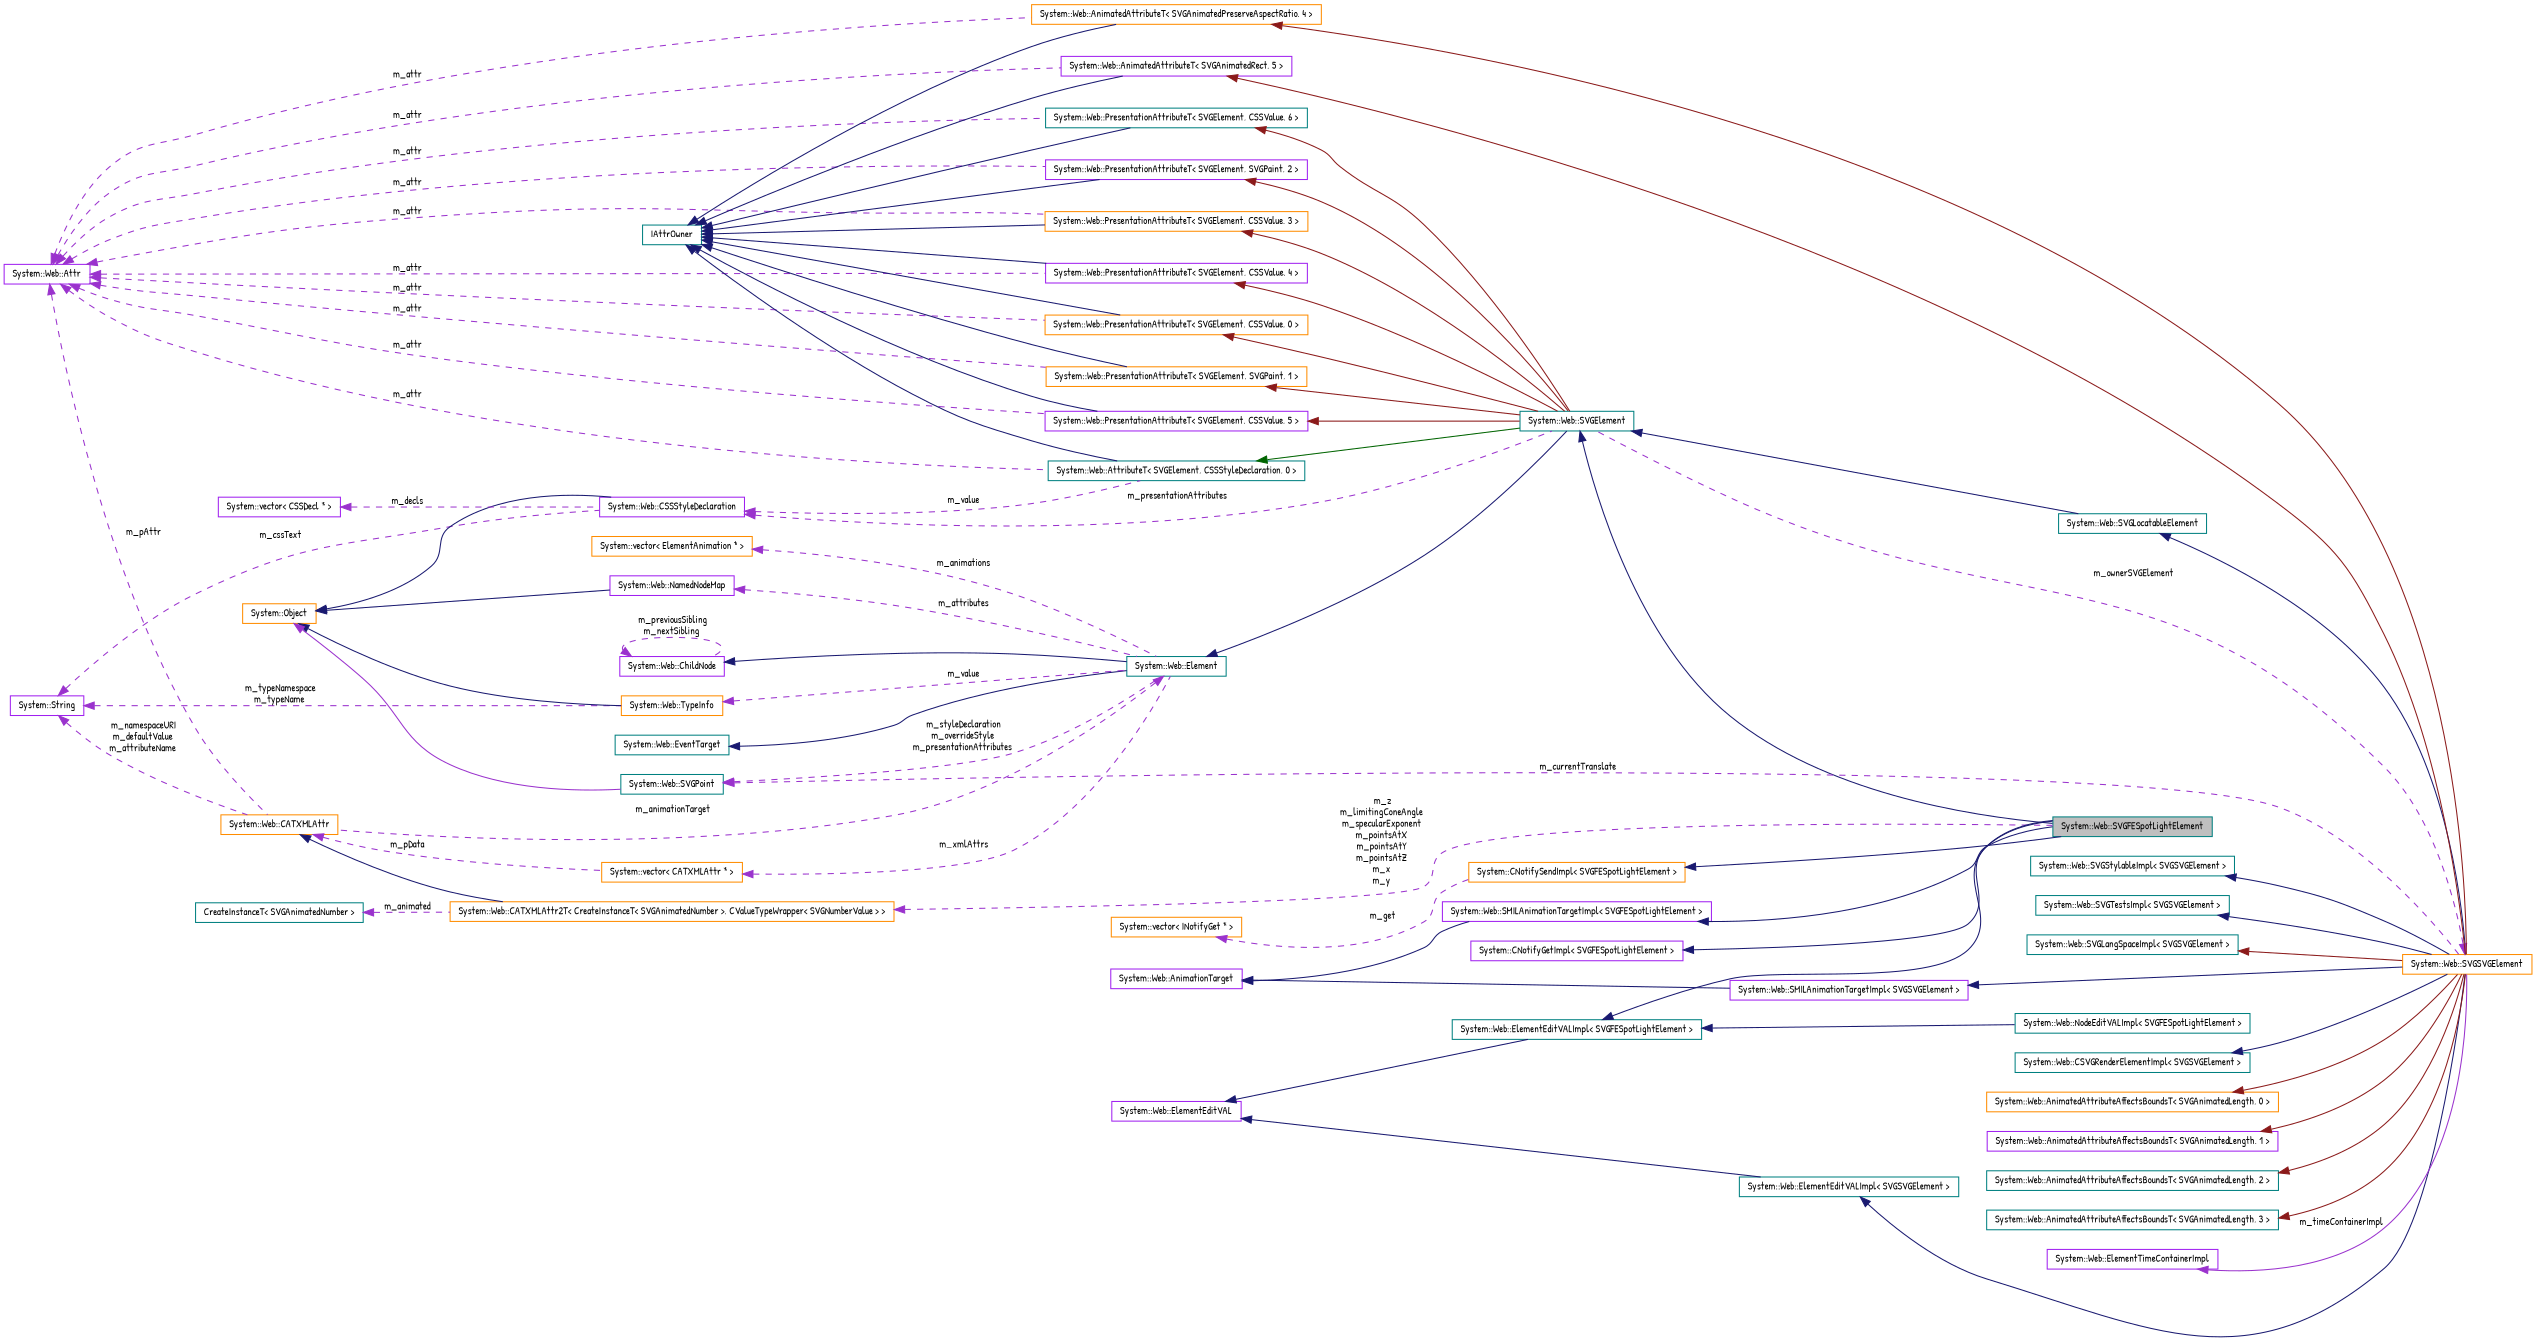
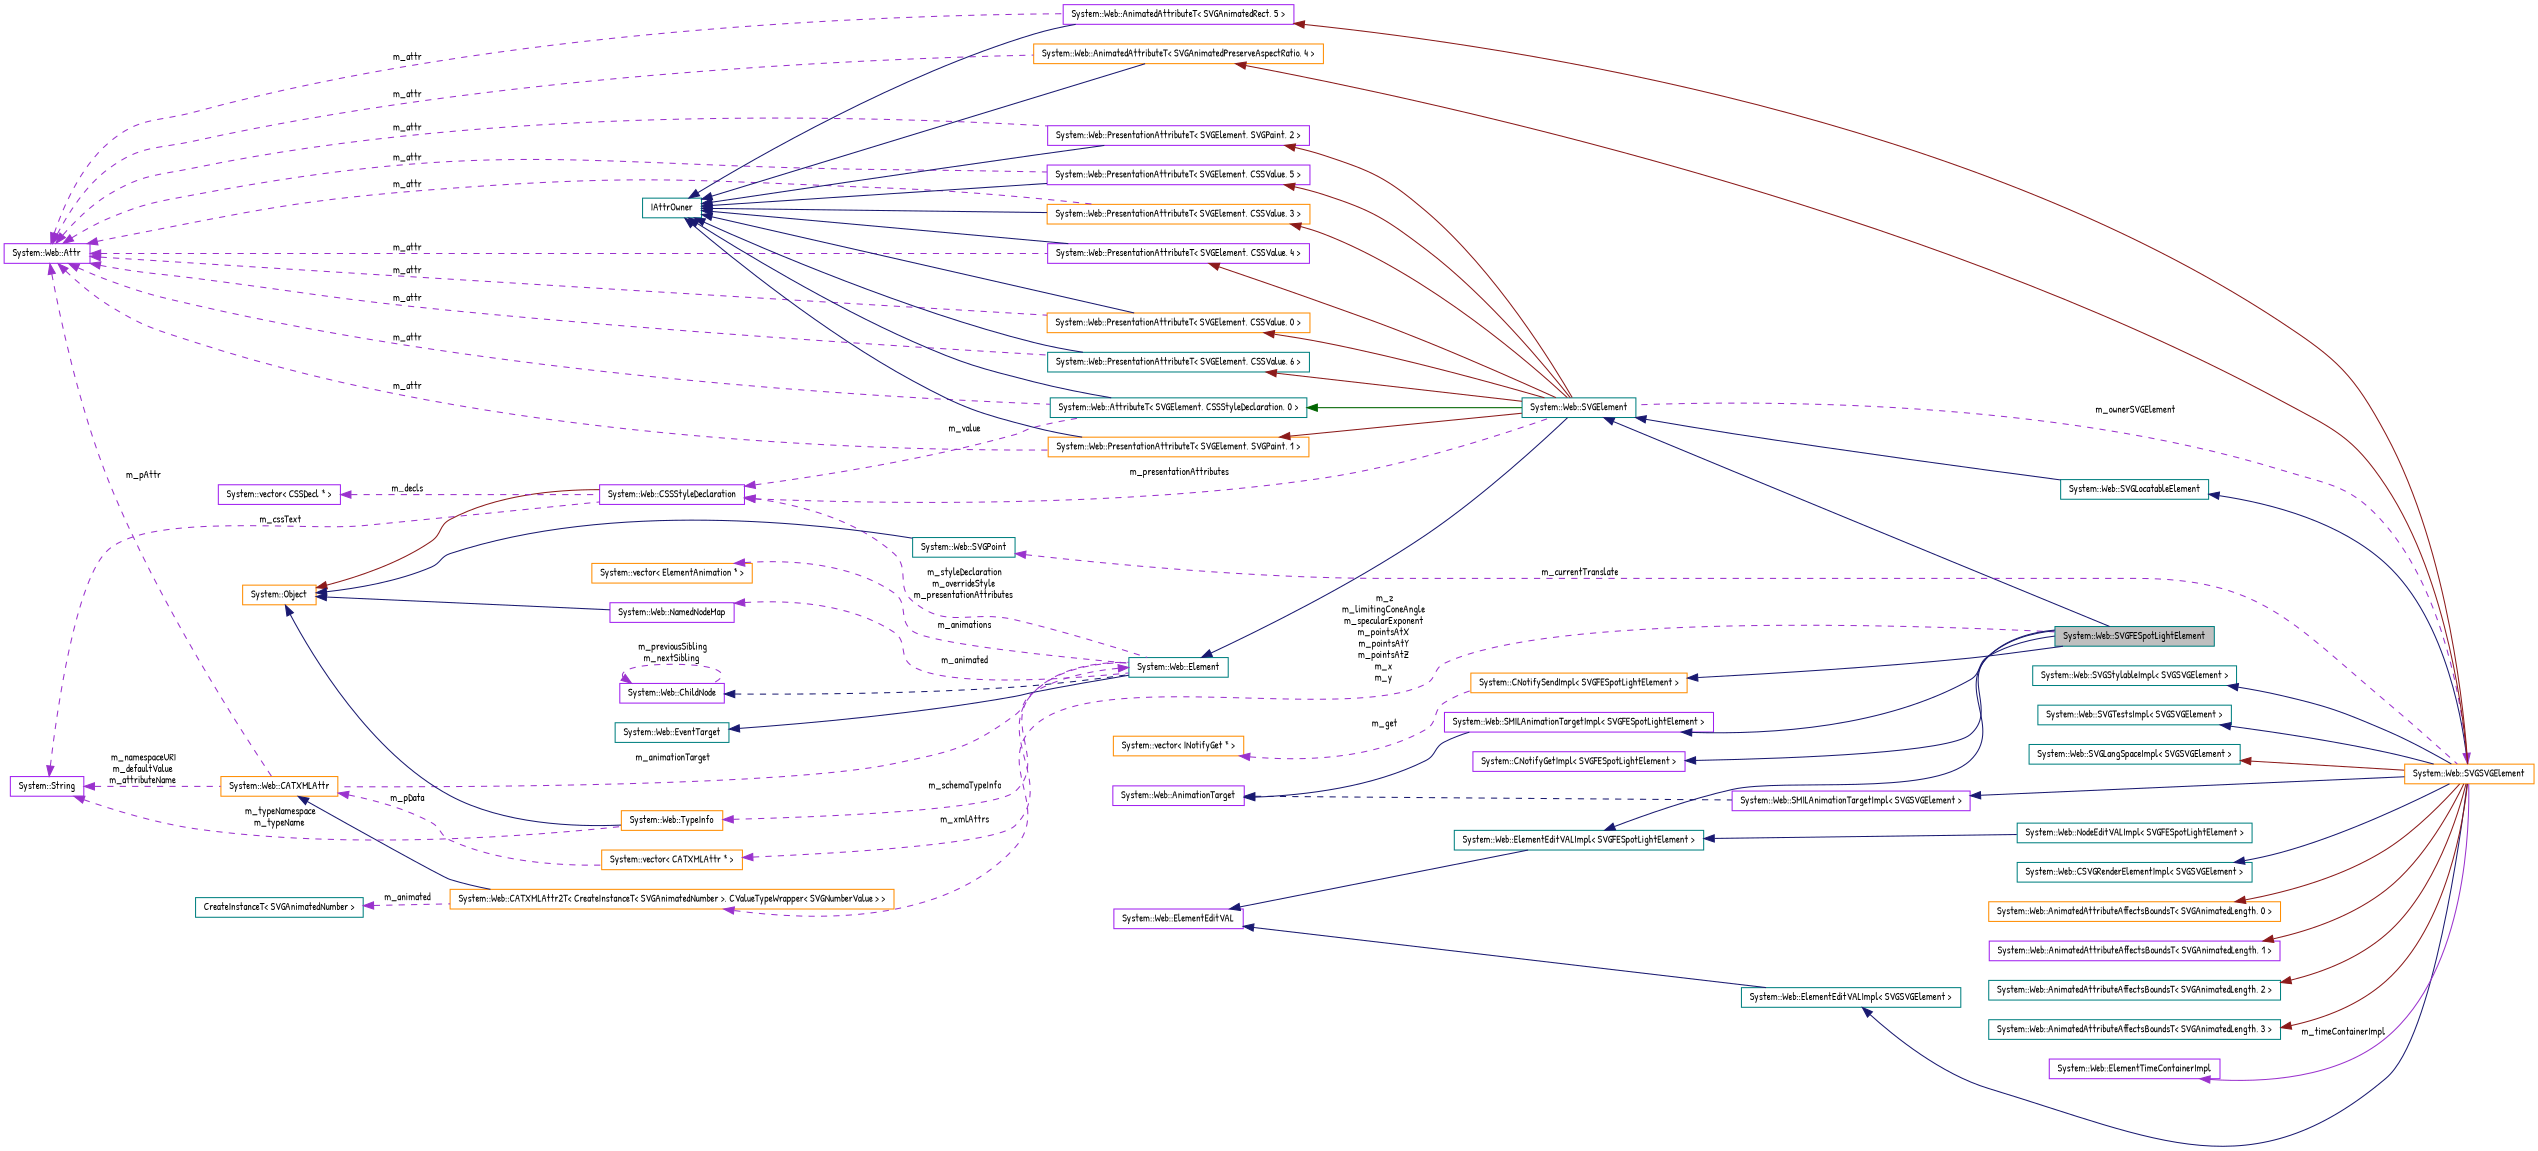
(442, 536) -> (443, 526)
(963, 604) -> (964, 661)
(931, 653) -> (932, 691)
(963, 674) -> (964, 786)
(438, 758) -> (615, 524)
(958, 764) -> (929, 612)
(1491, 984) -> (1493, 798)
